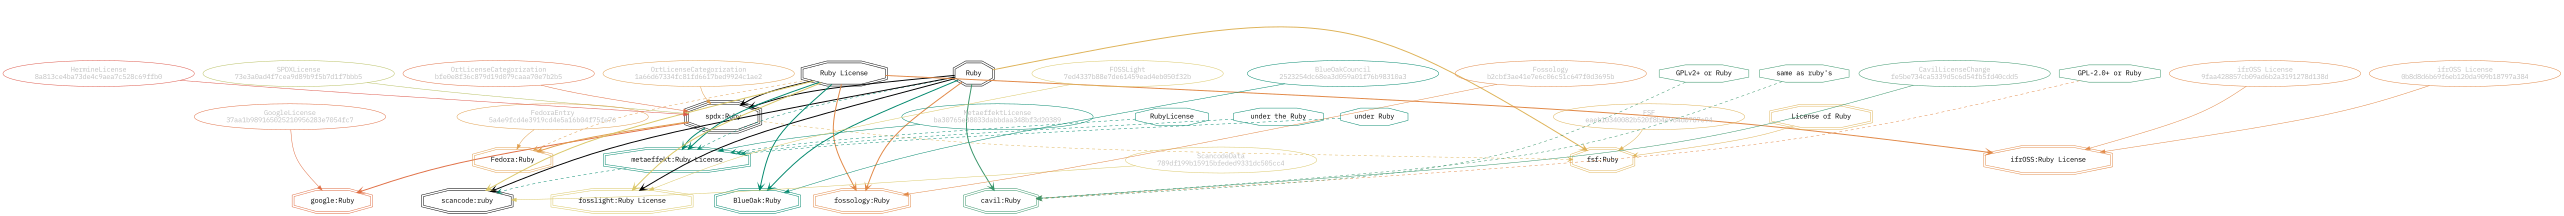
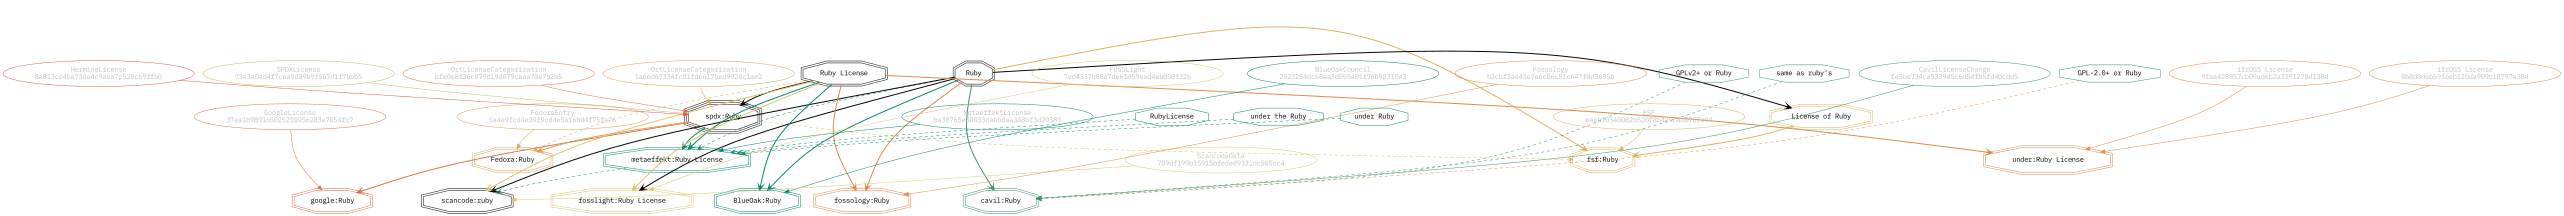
(853, 86) -> (1393, 52)
(1716, 144) -> (1716, 144)
(2048, 160) -> (2048, 160)
